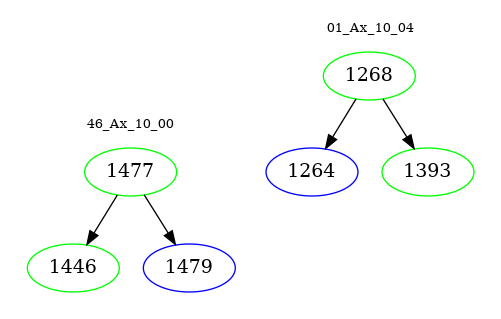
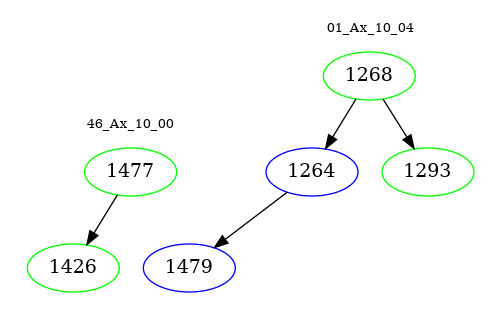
(428, 172) -> (428, 172)
(156, 214) -> (256, 216)
(73, 268) -> (73, 268)
